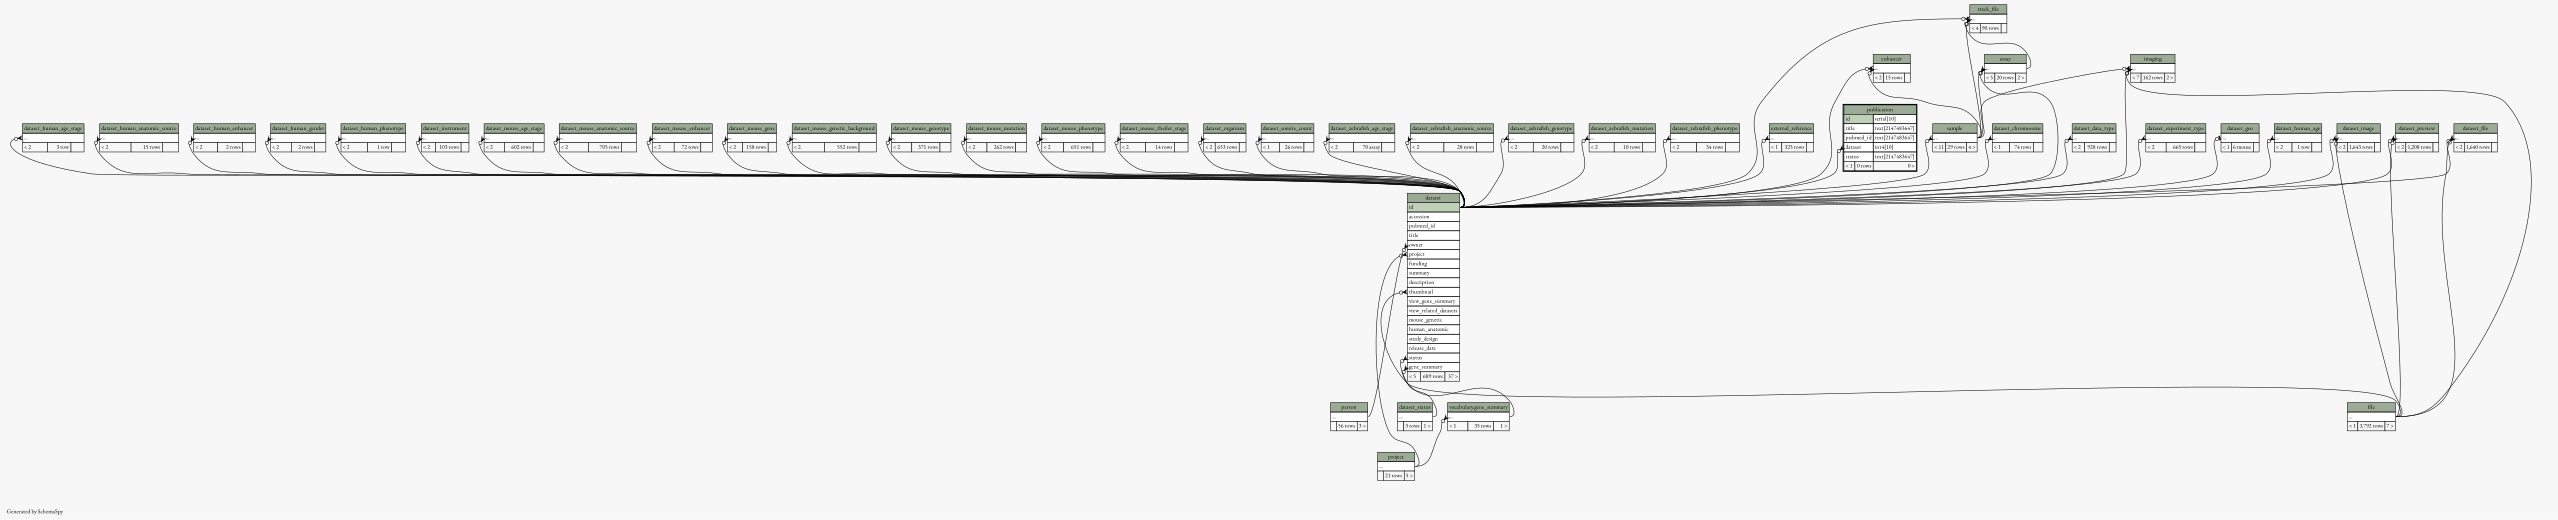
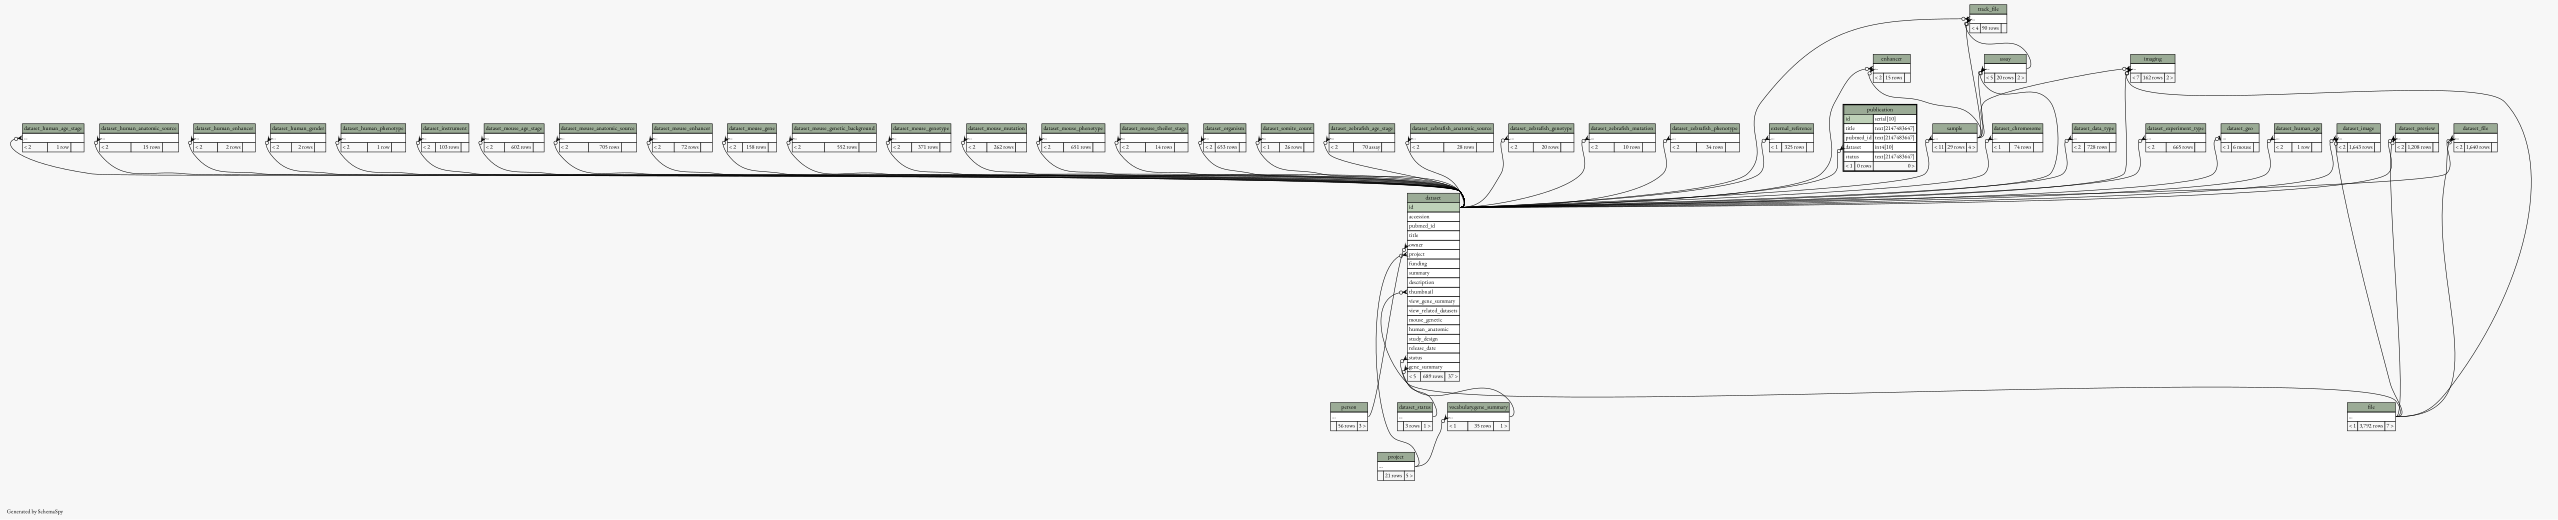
(63, 147) -> (63, 147)
(2097, 147) -> (2097, 147)
